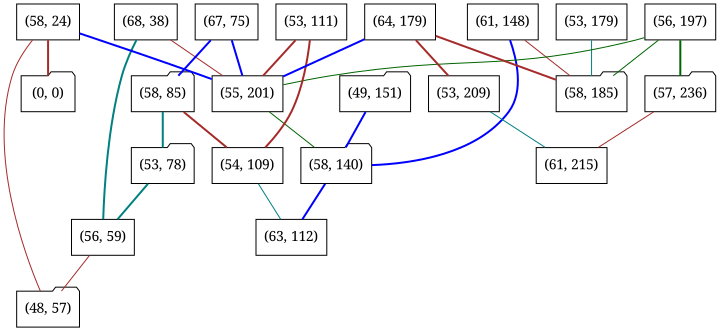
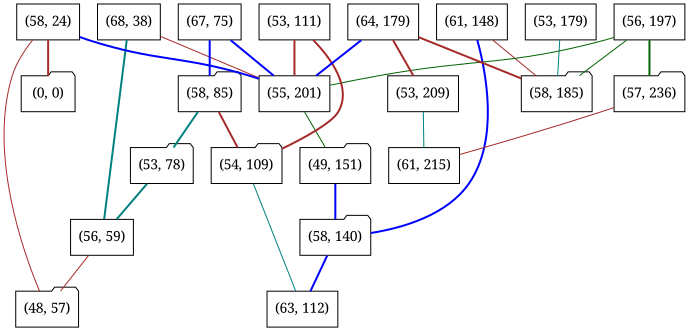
(292, 130) -> (312, 125)
(248, 166) -> (247, 166)
